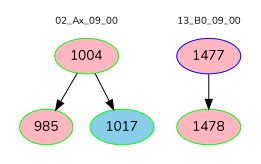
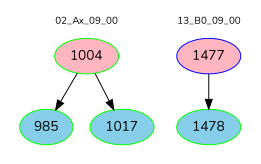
(46, 127) -> (46, 127)
(209, 127) -> (209, 127)
